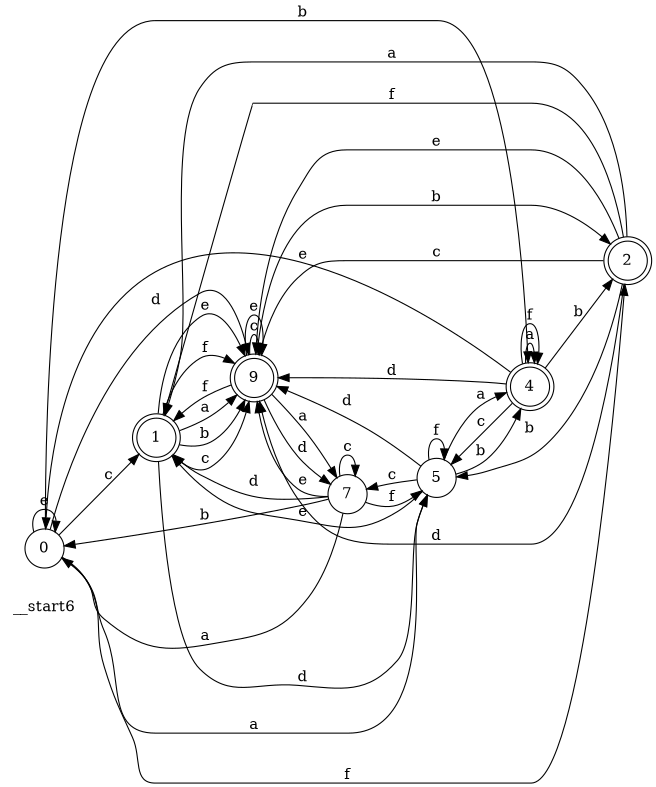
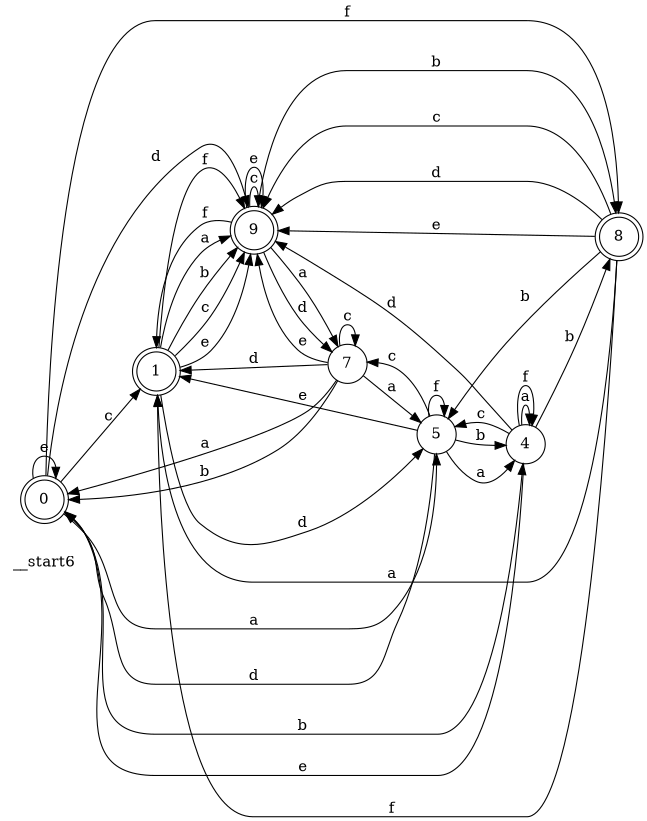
(628, 261) -> (619, 237)
(530, 387) -> (526, 444)
(357, 423) -> (284, 684)
(392, 497) -> (392, 387)
(45, 548) -> (45, 500)
